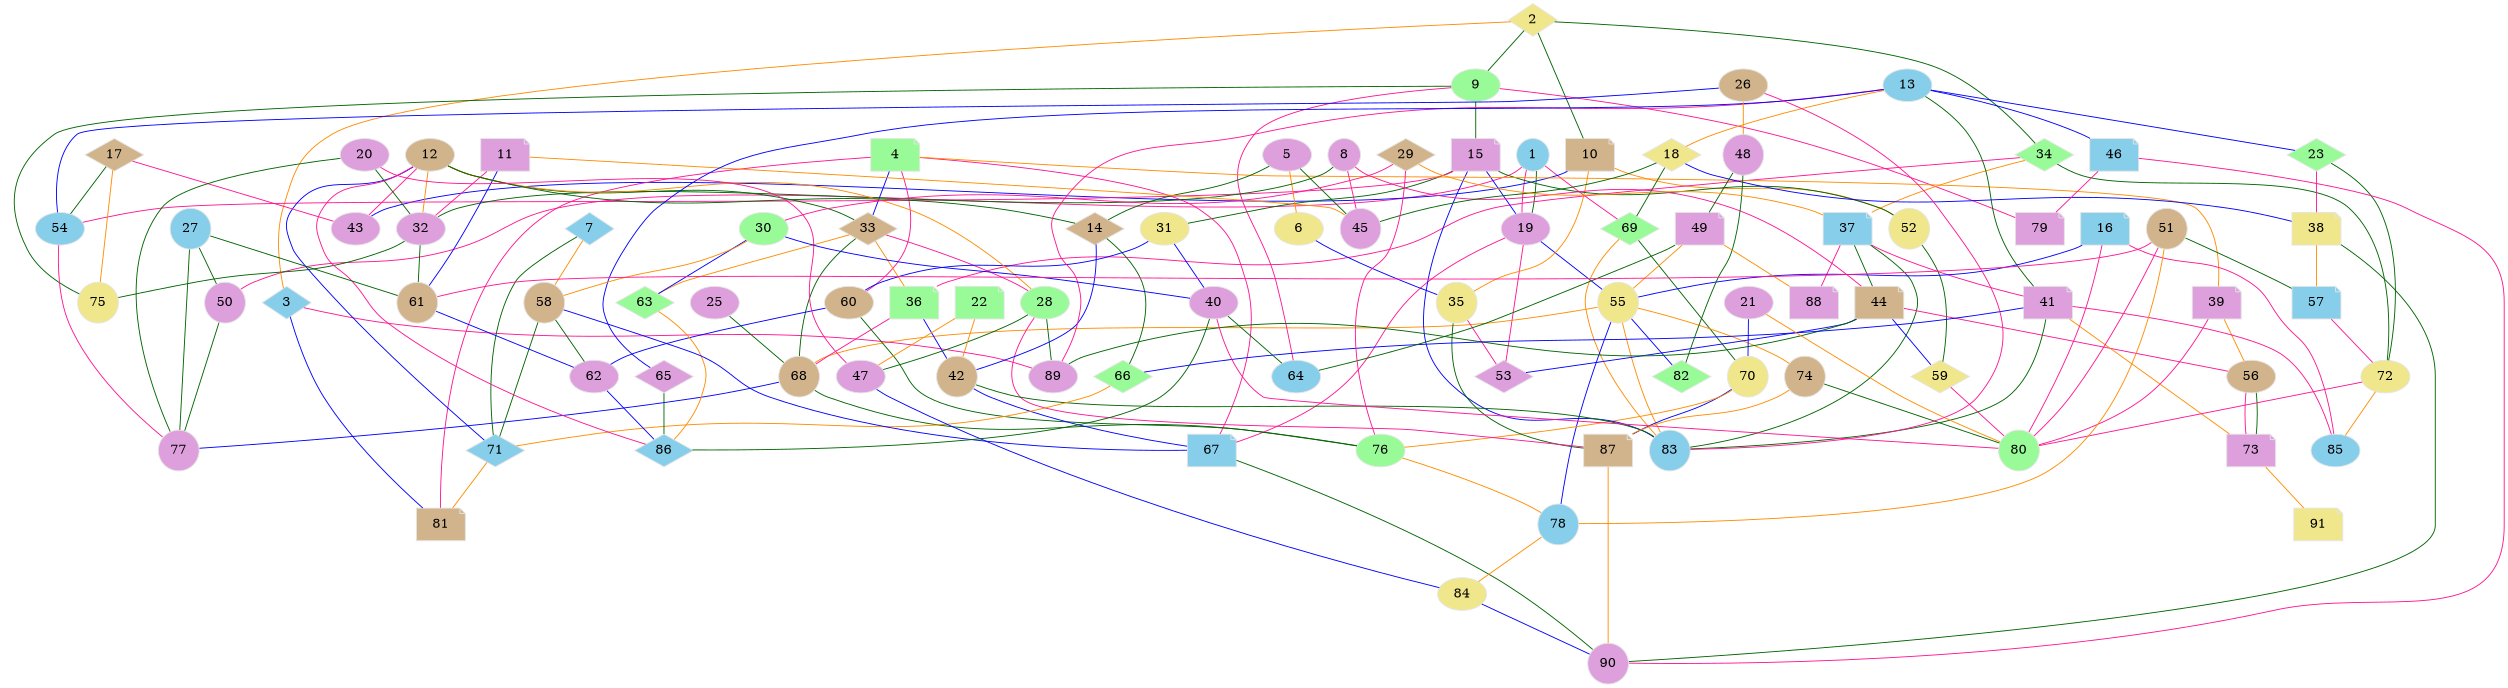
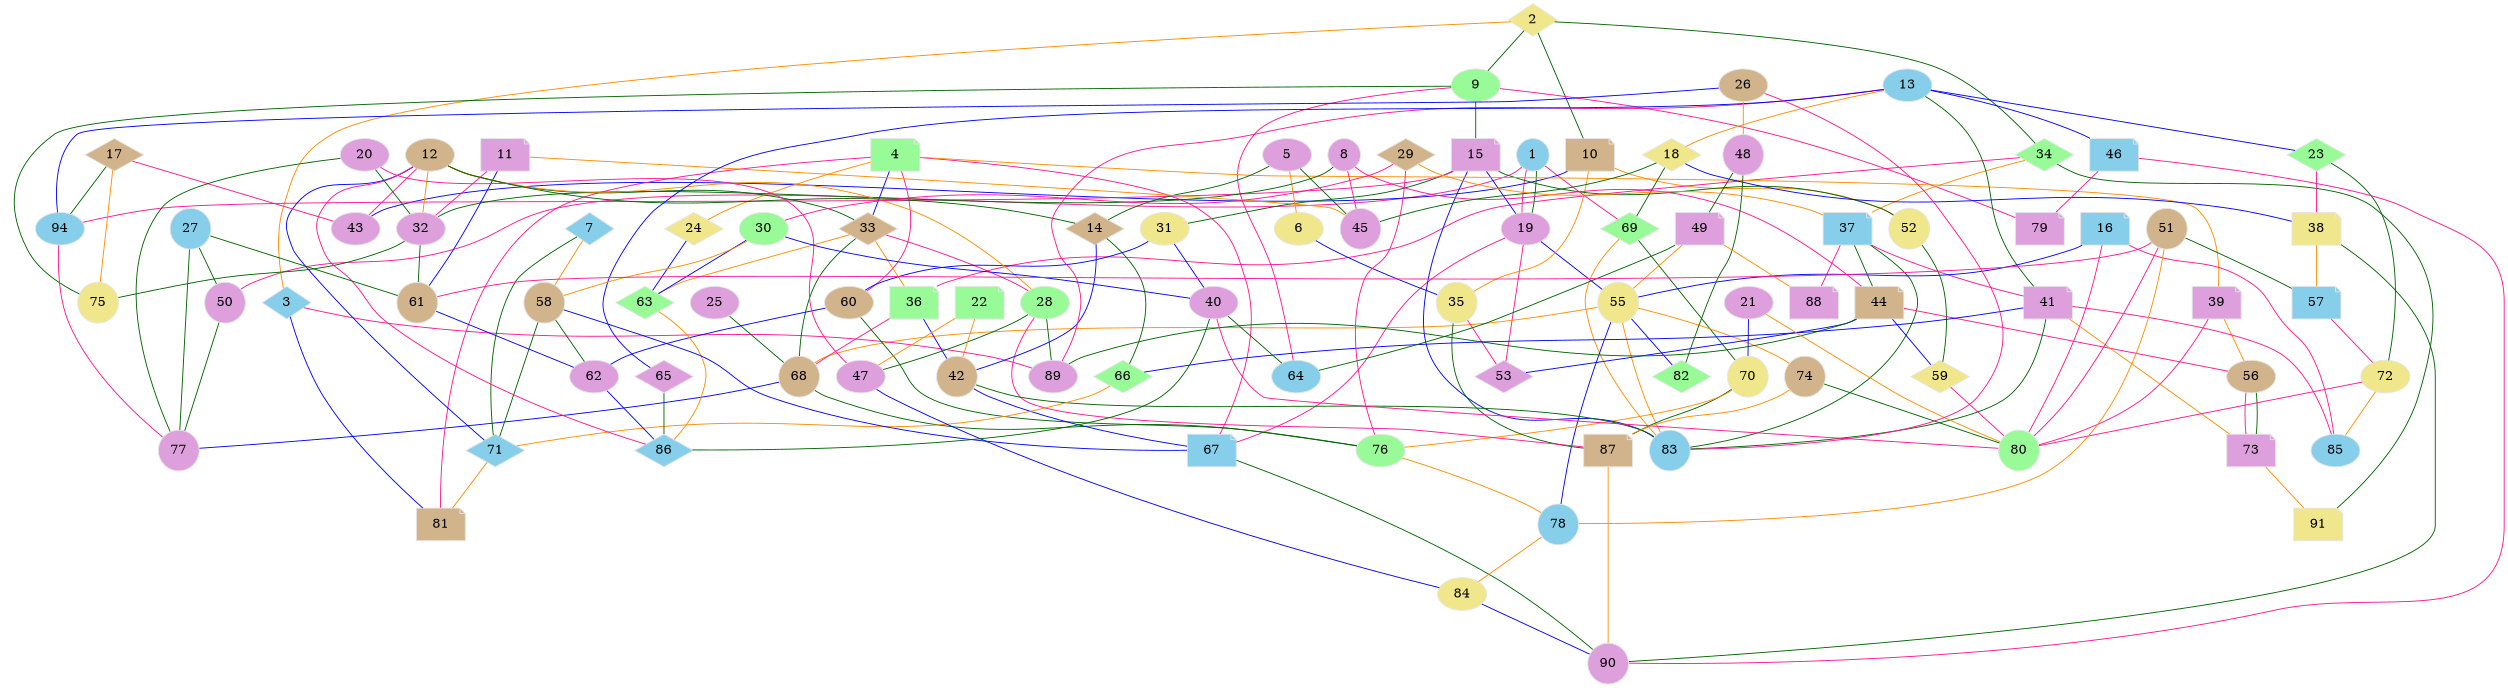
(2285, 187) -> (2370, 206)
(60, 229) -> (60, 229)
none -> (694, 229)
(1683, 413) -> (1683, 413)
